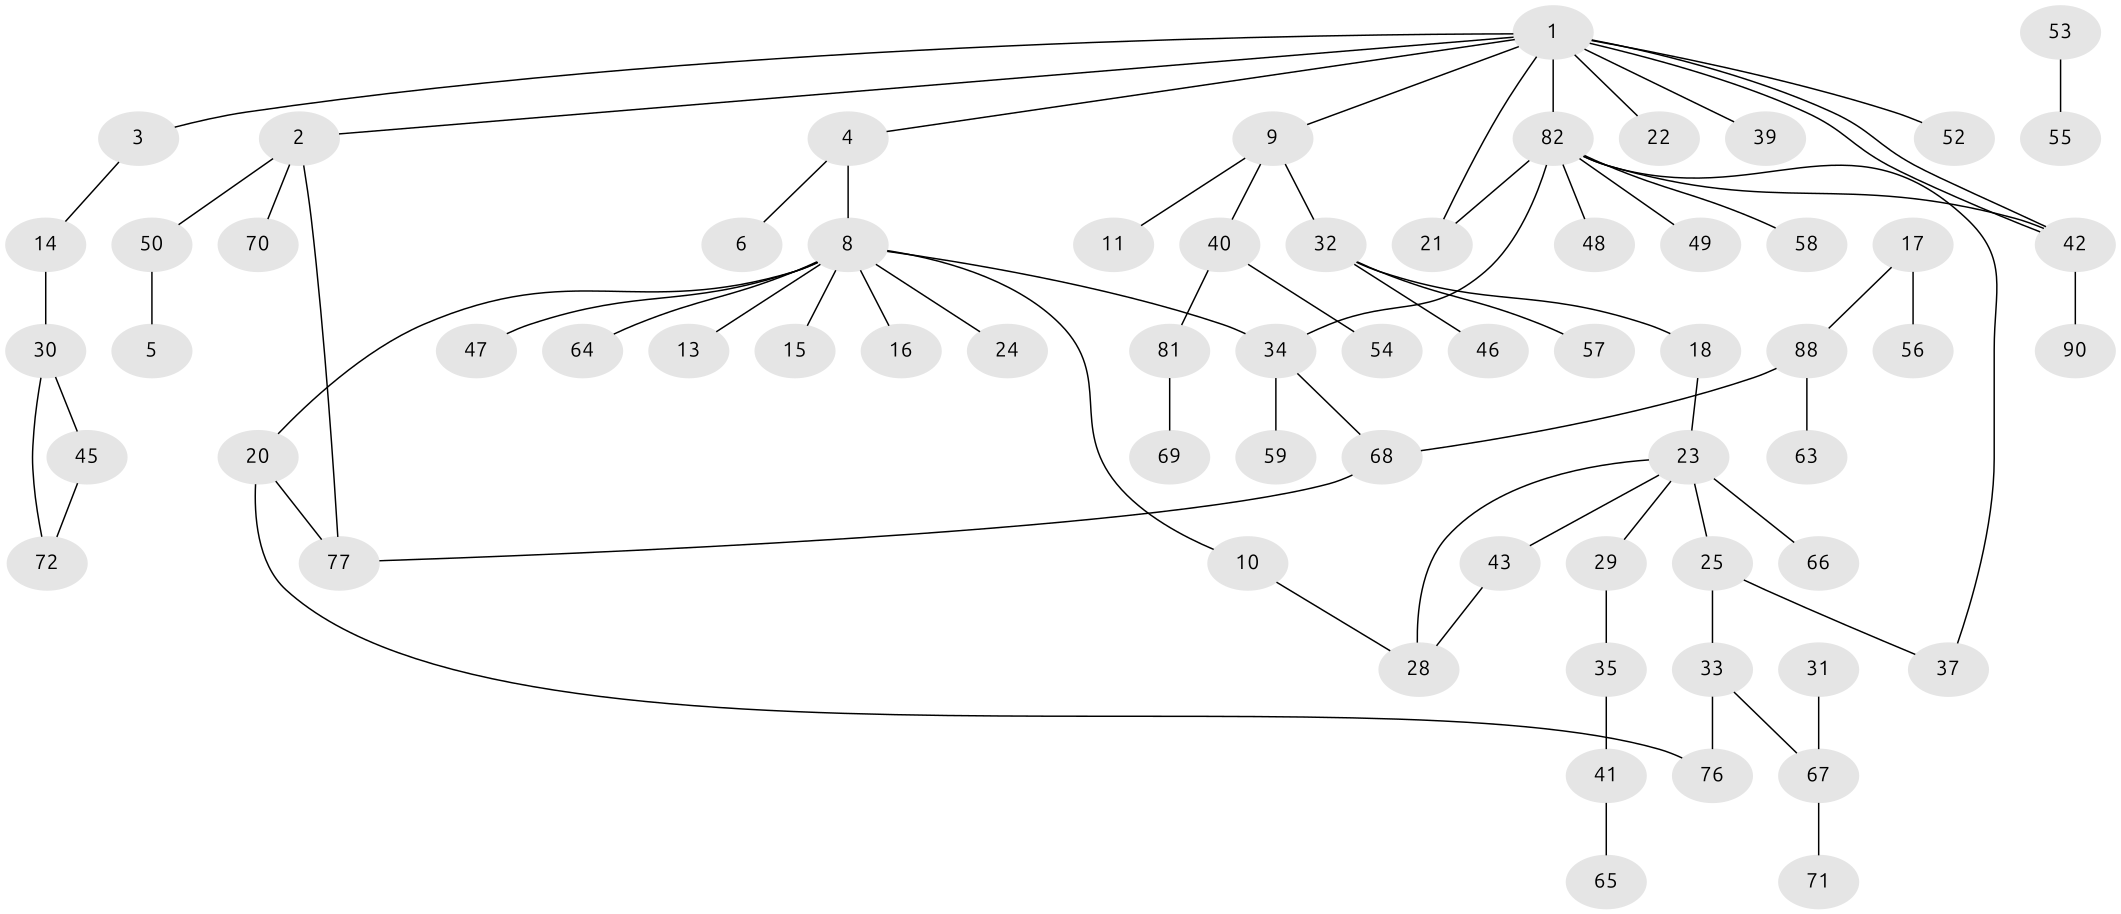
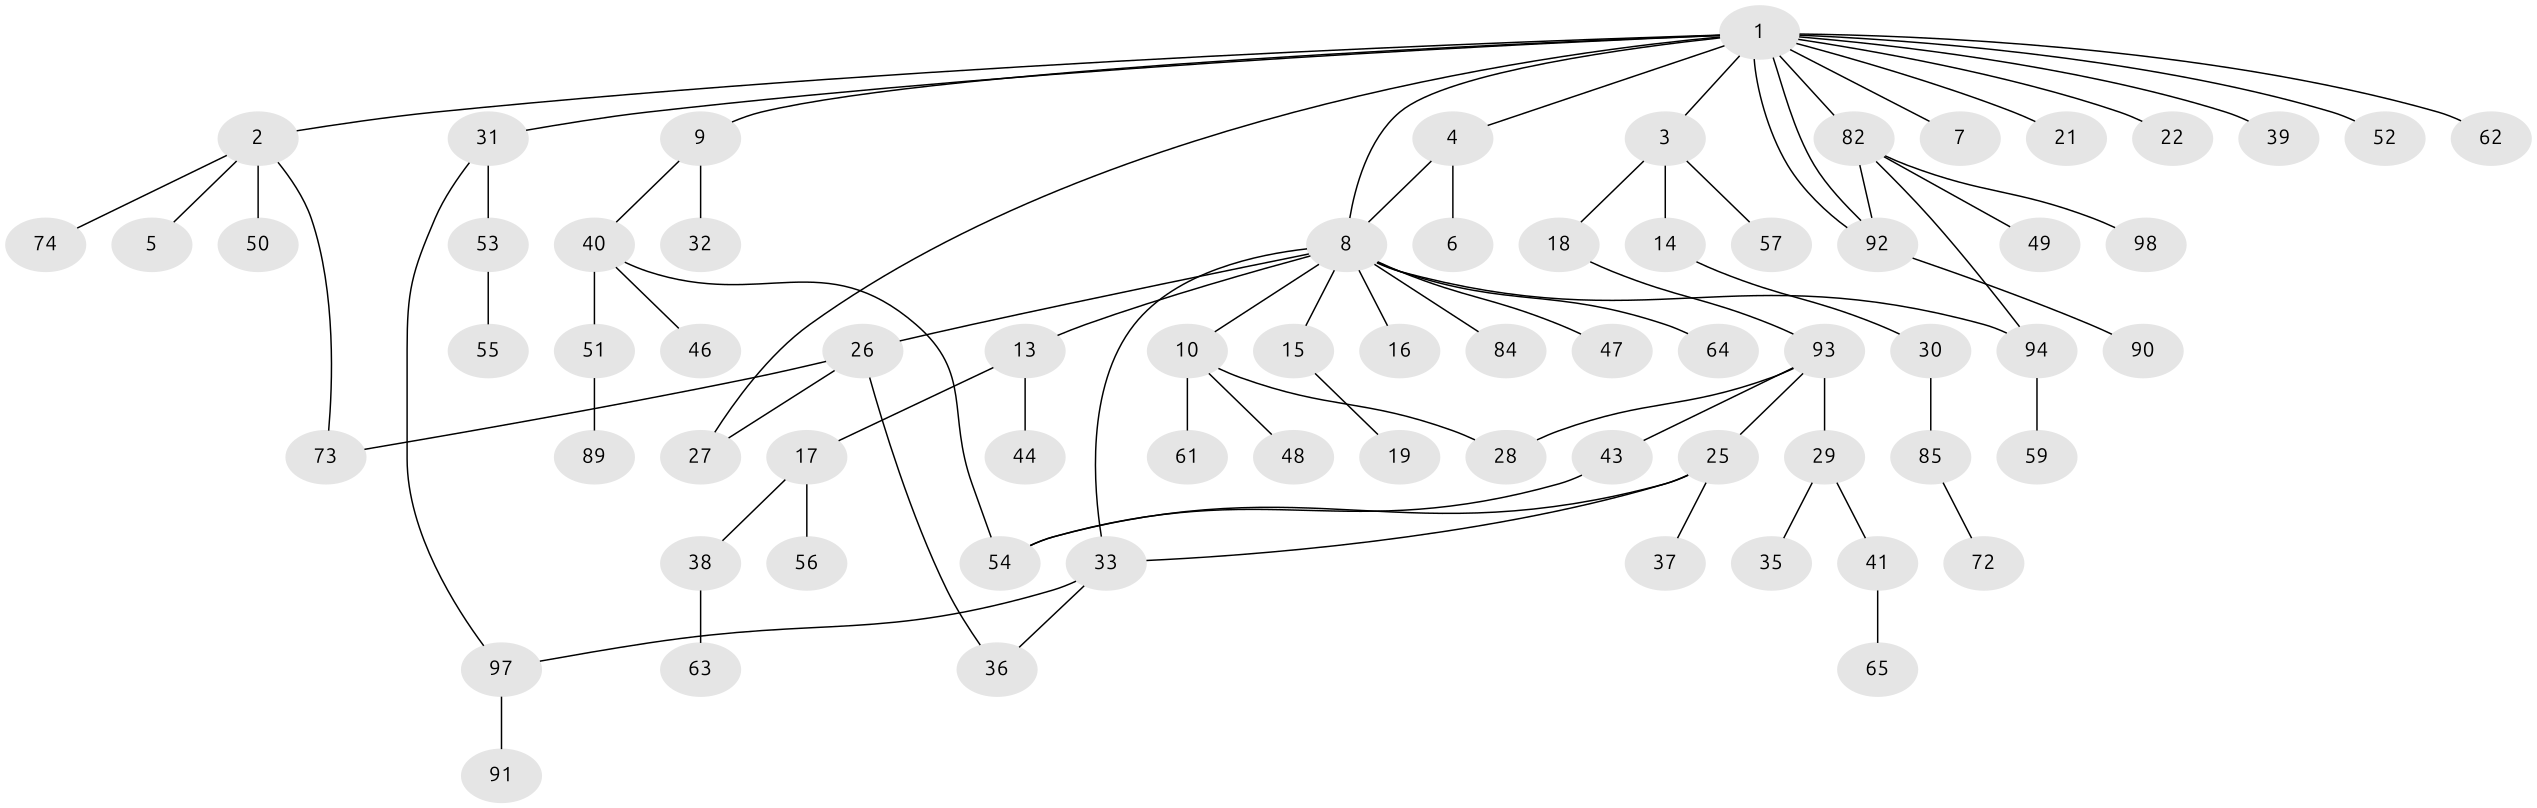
none -> (1122, 69)
none -> (1465, 83)
none -> (1960, 139)
none -> (2491, 139)
none -> (488, 192)
(1492, 192) -> none
(1574, 192) -> (1240, 404)
(1979, 232) -> none
(258, 245) -> (46, 245)
(1114, 245) -> none
(1807, 245) -> (2146, 245)
(2075, 245) -> (1878, 245)
(1405, 296) -> (647, 298)
(152, 298) -> (205, 192)
(1513, 298) -> (1612, 192)
(1481, 304) -> (1718, 192)
none -> (1127, 336)
(1007, 351) -> (1506, 351)
(1170, 351) -> (594, 351)
(1276, 351) -> (2037, 351)
(1807, 351) -> (701, 563)
none -> (916, 404)
(33, 457) -> none
(87, 457) -> (1931, 457)
(258, 457) -> (863, 351)
none -> (701, 457)
none -> (1025, 457)
(1170, 457) -> (594, 457)
none -> (1187, 457)
(1382, 457) -> none
none -> (1400, 457)
(1689, 457) -> (1825, 351)
none -> (1476, 512)
(339, 563) -> (326, 457)
(1819, 563) -> none
(1460, 617) -> (1306, 510)
(1606, 723) -> (1851, 510)
(1712, 776) -> (997, 670)
(1819, 776) -> (502, 670)
(1819, 882) -> (502, 776)
